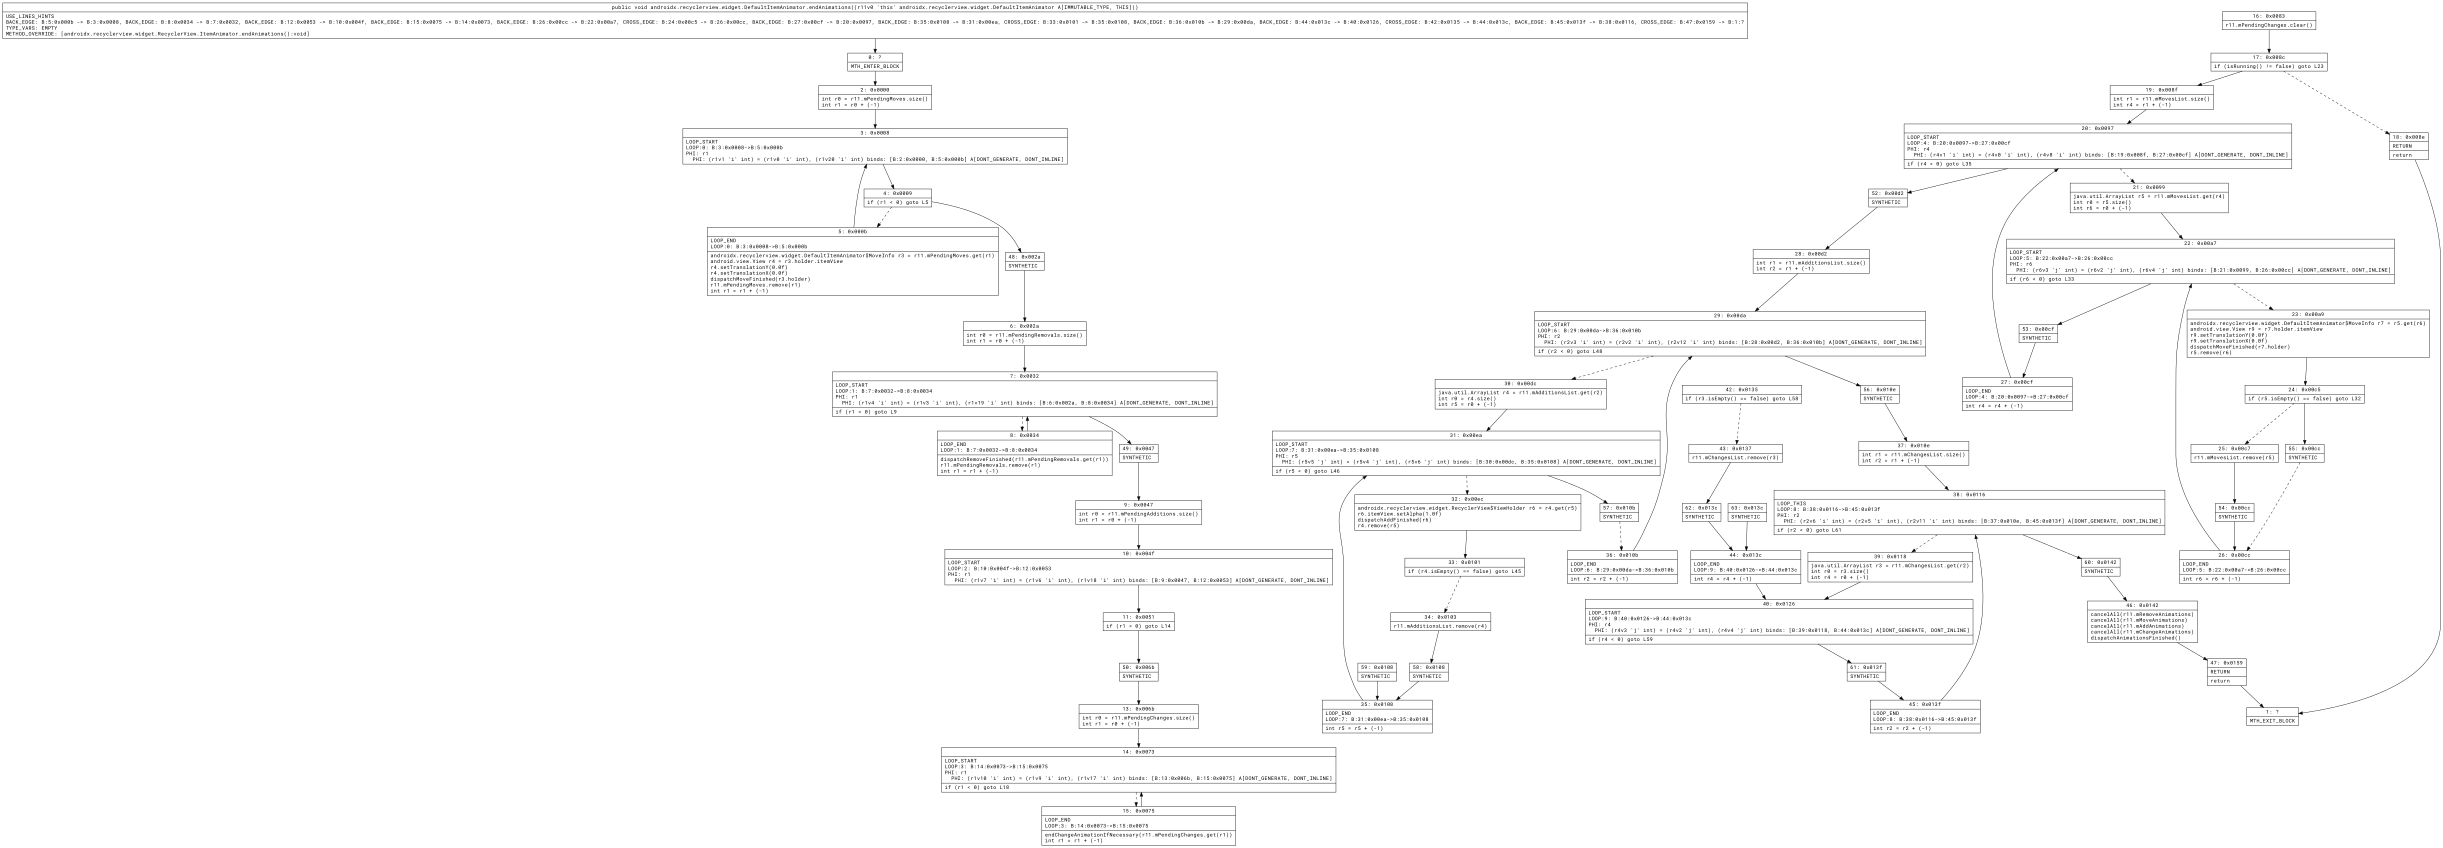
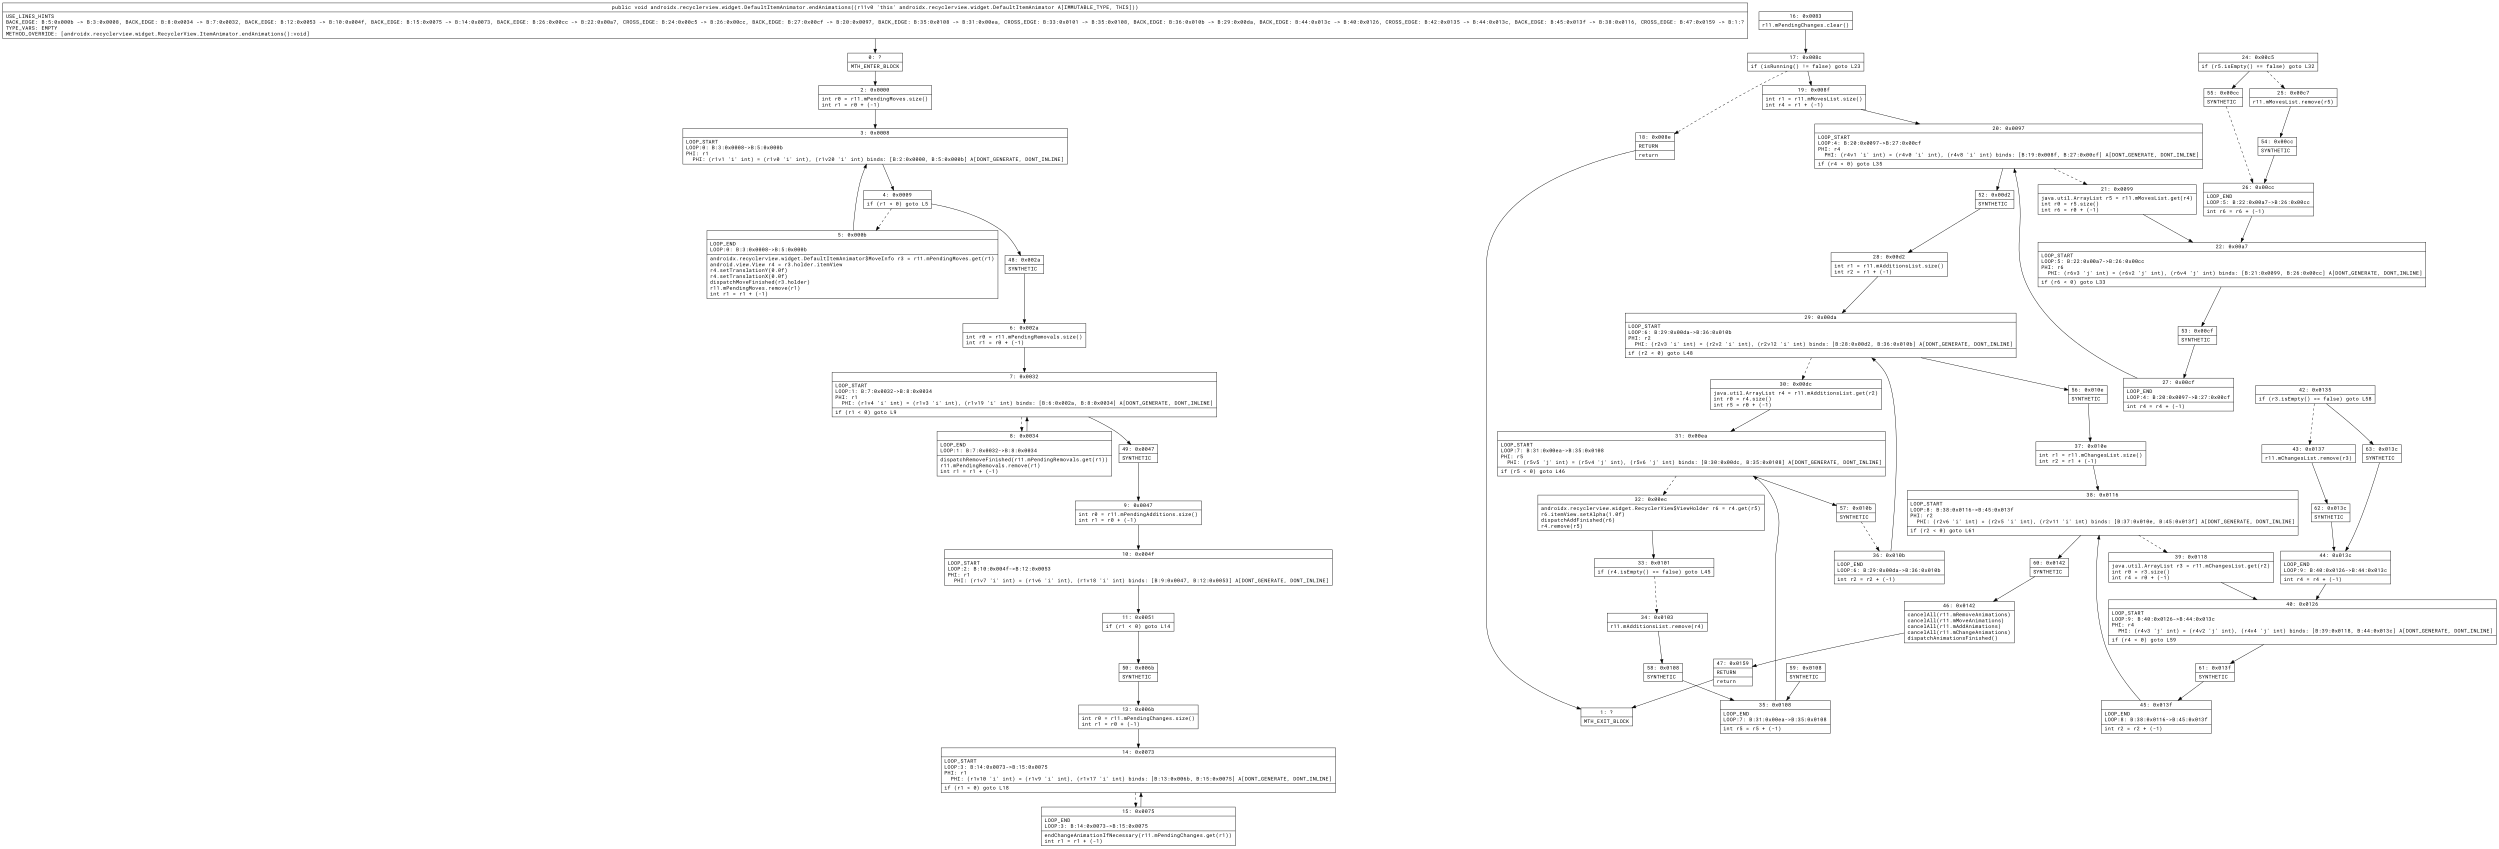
(2308, 334) -> none
none -> (2349, 422)
(1792, 503) -> (1927, 504)
